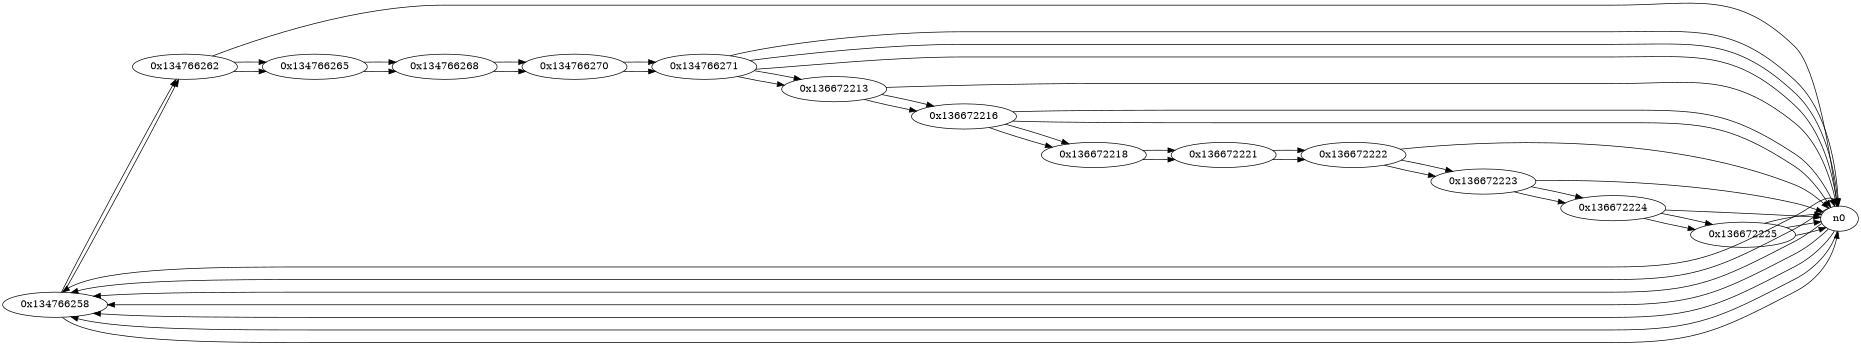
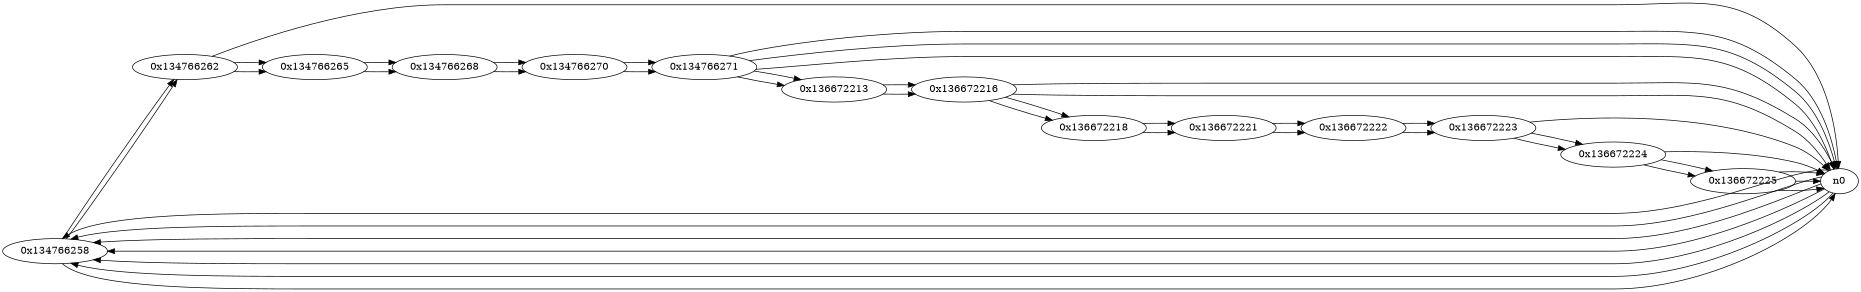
(1389, 84) -> none
(1617, 147) -> none
